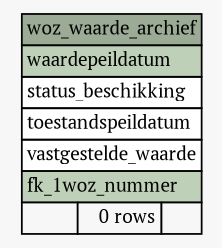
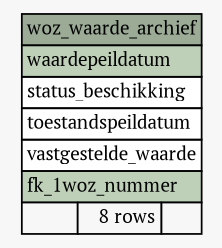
(127, 217) -> (127, 217)
